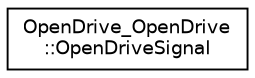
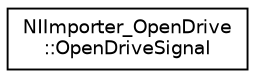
(128, 39) -> (128, 39)
